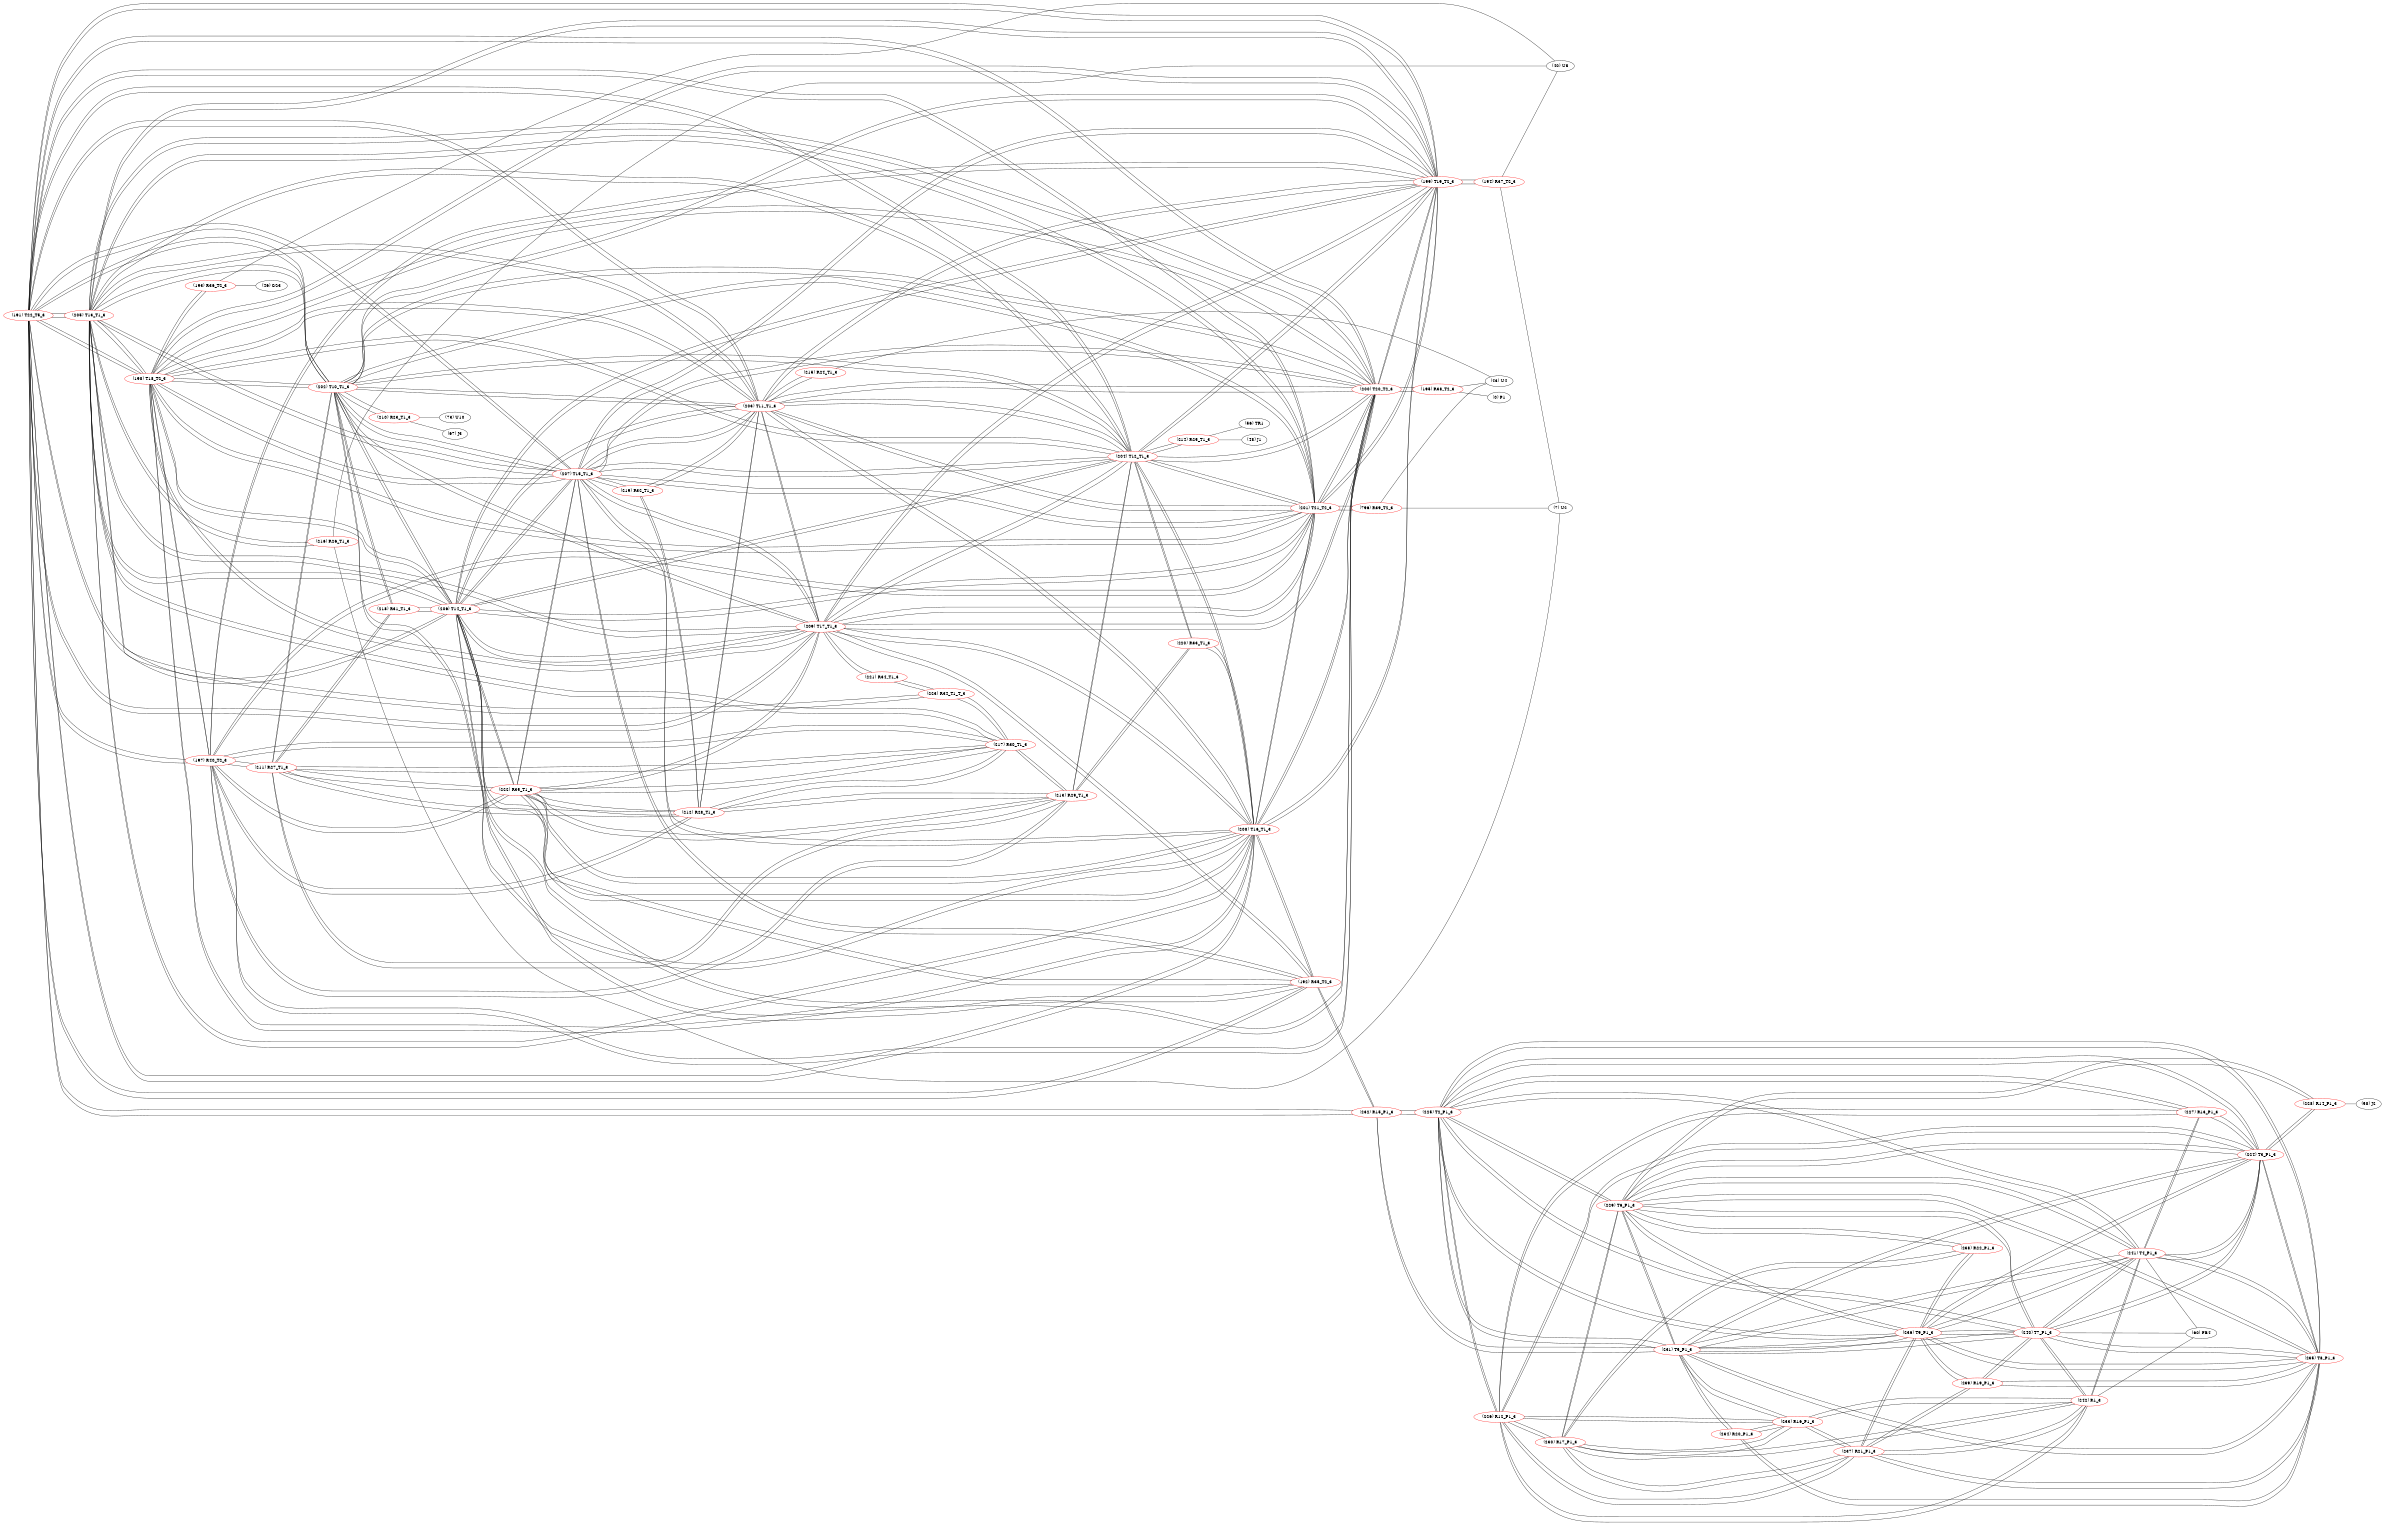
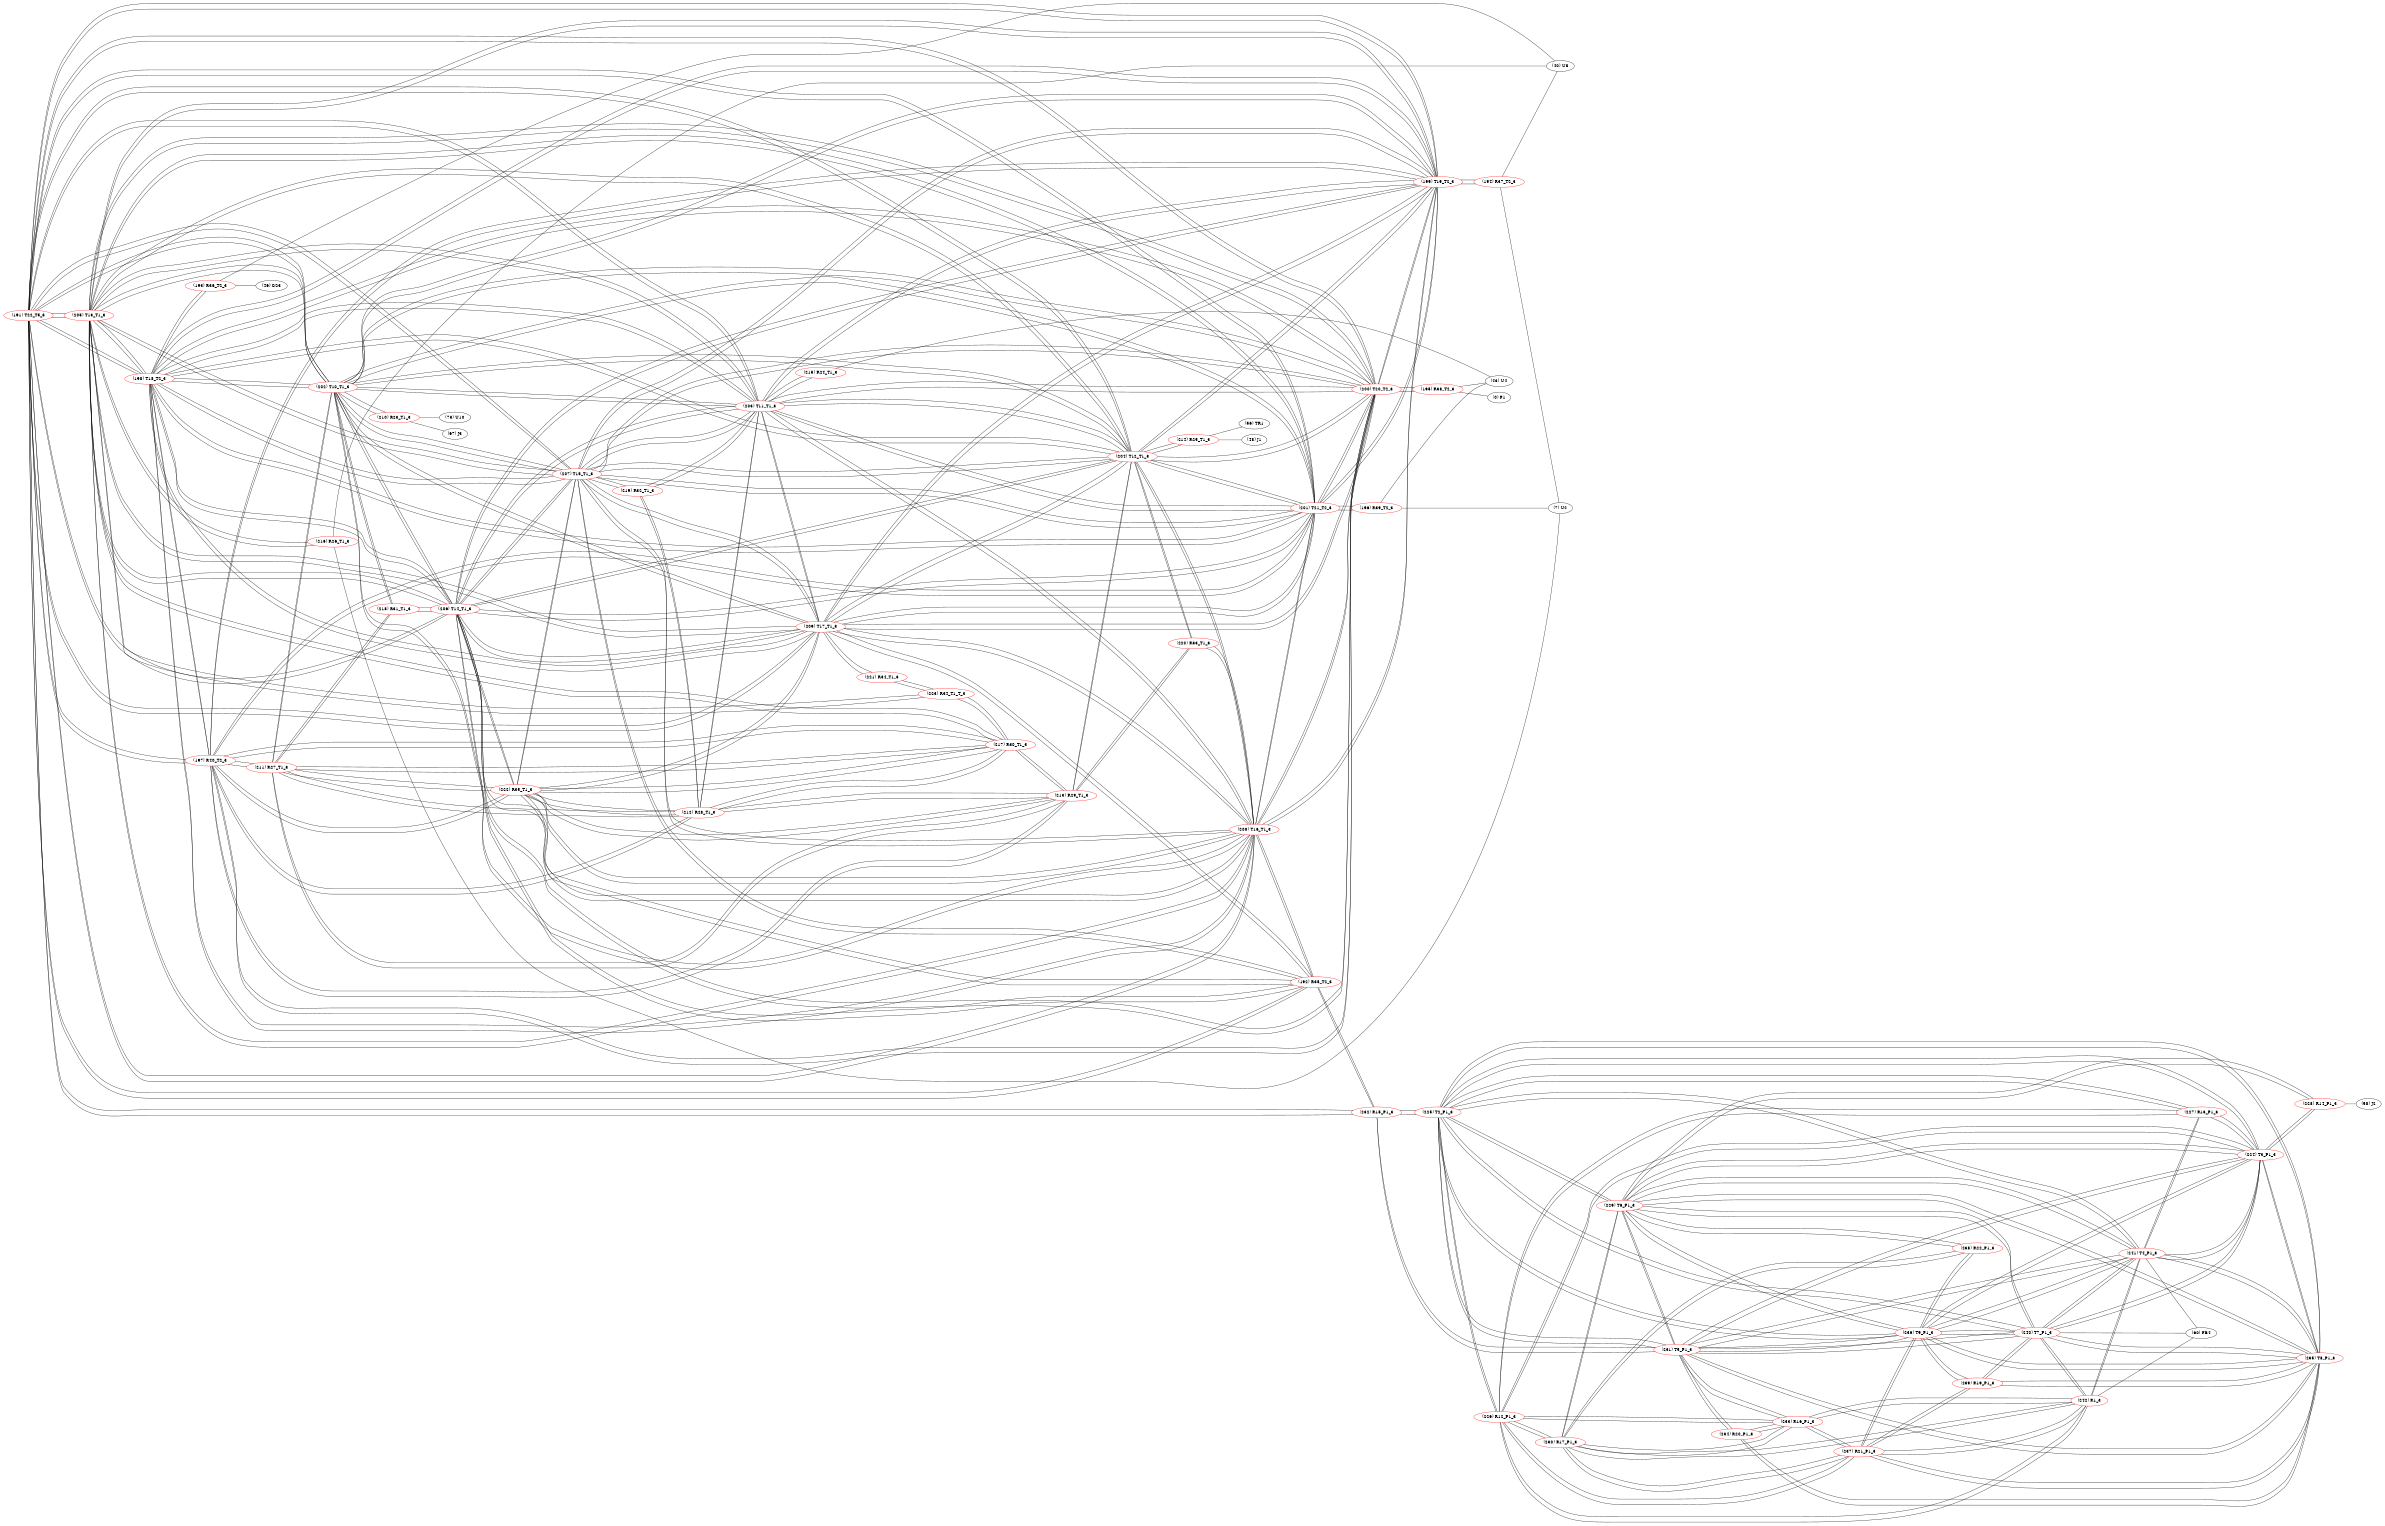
(1377, 508) -> (1377, 508)
